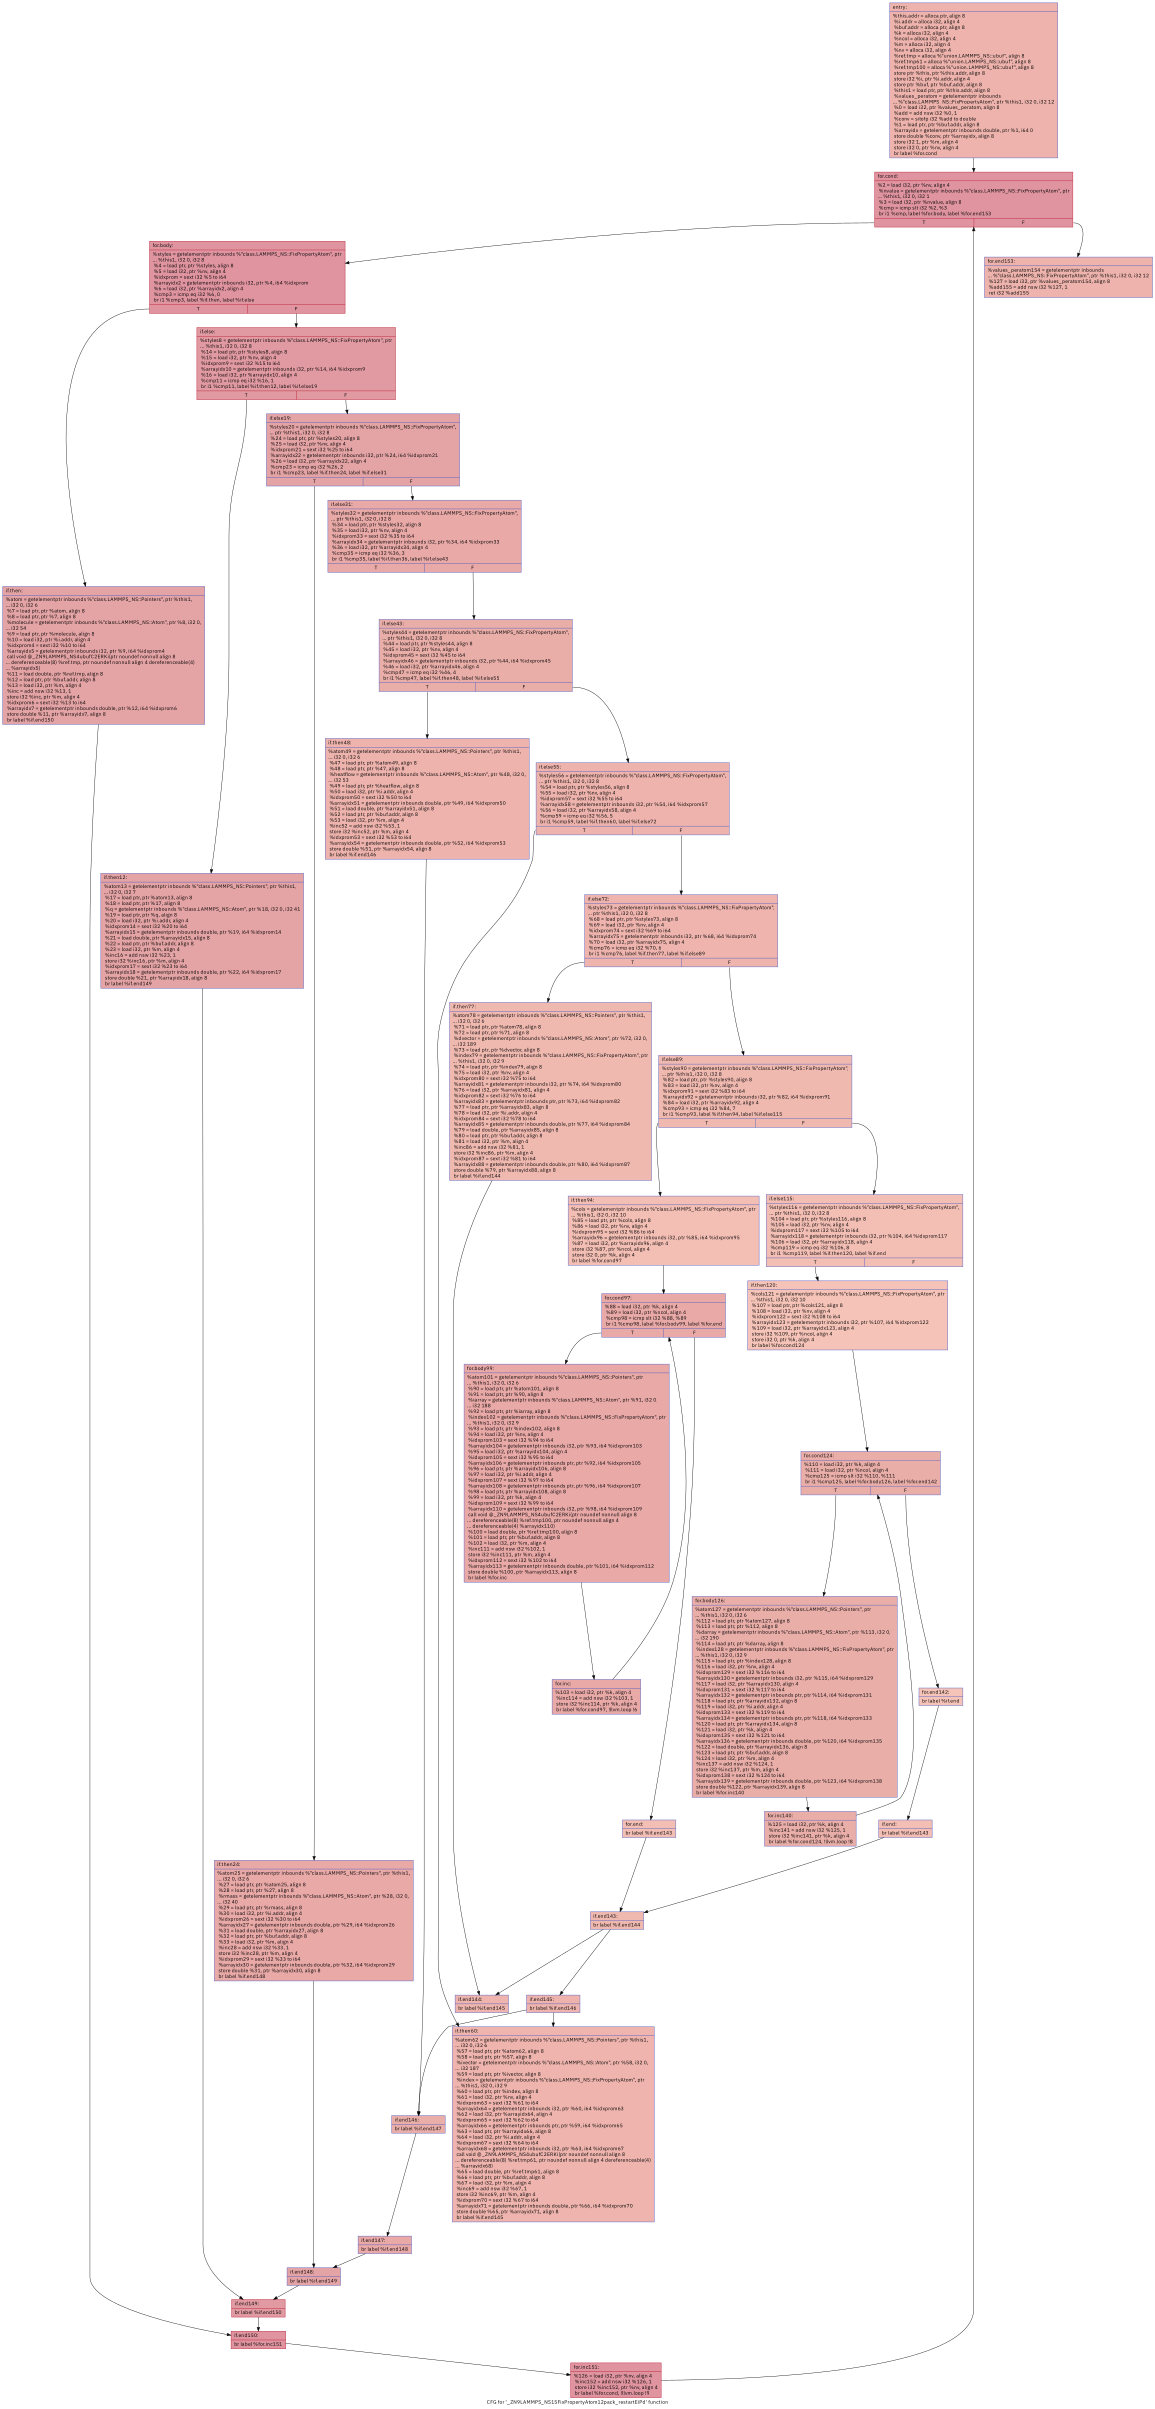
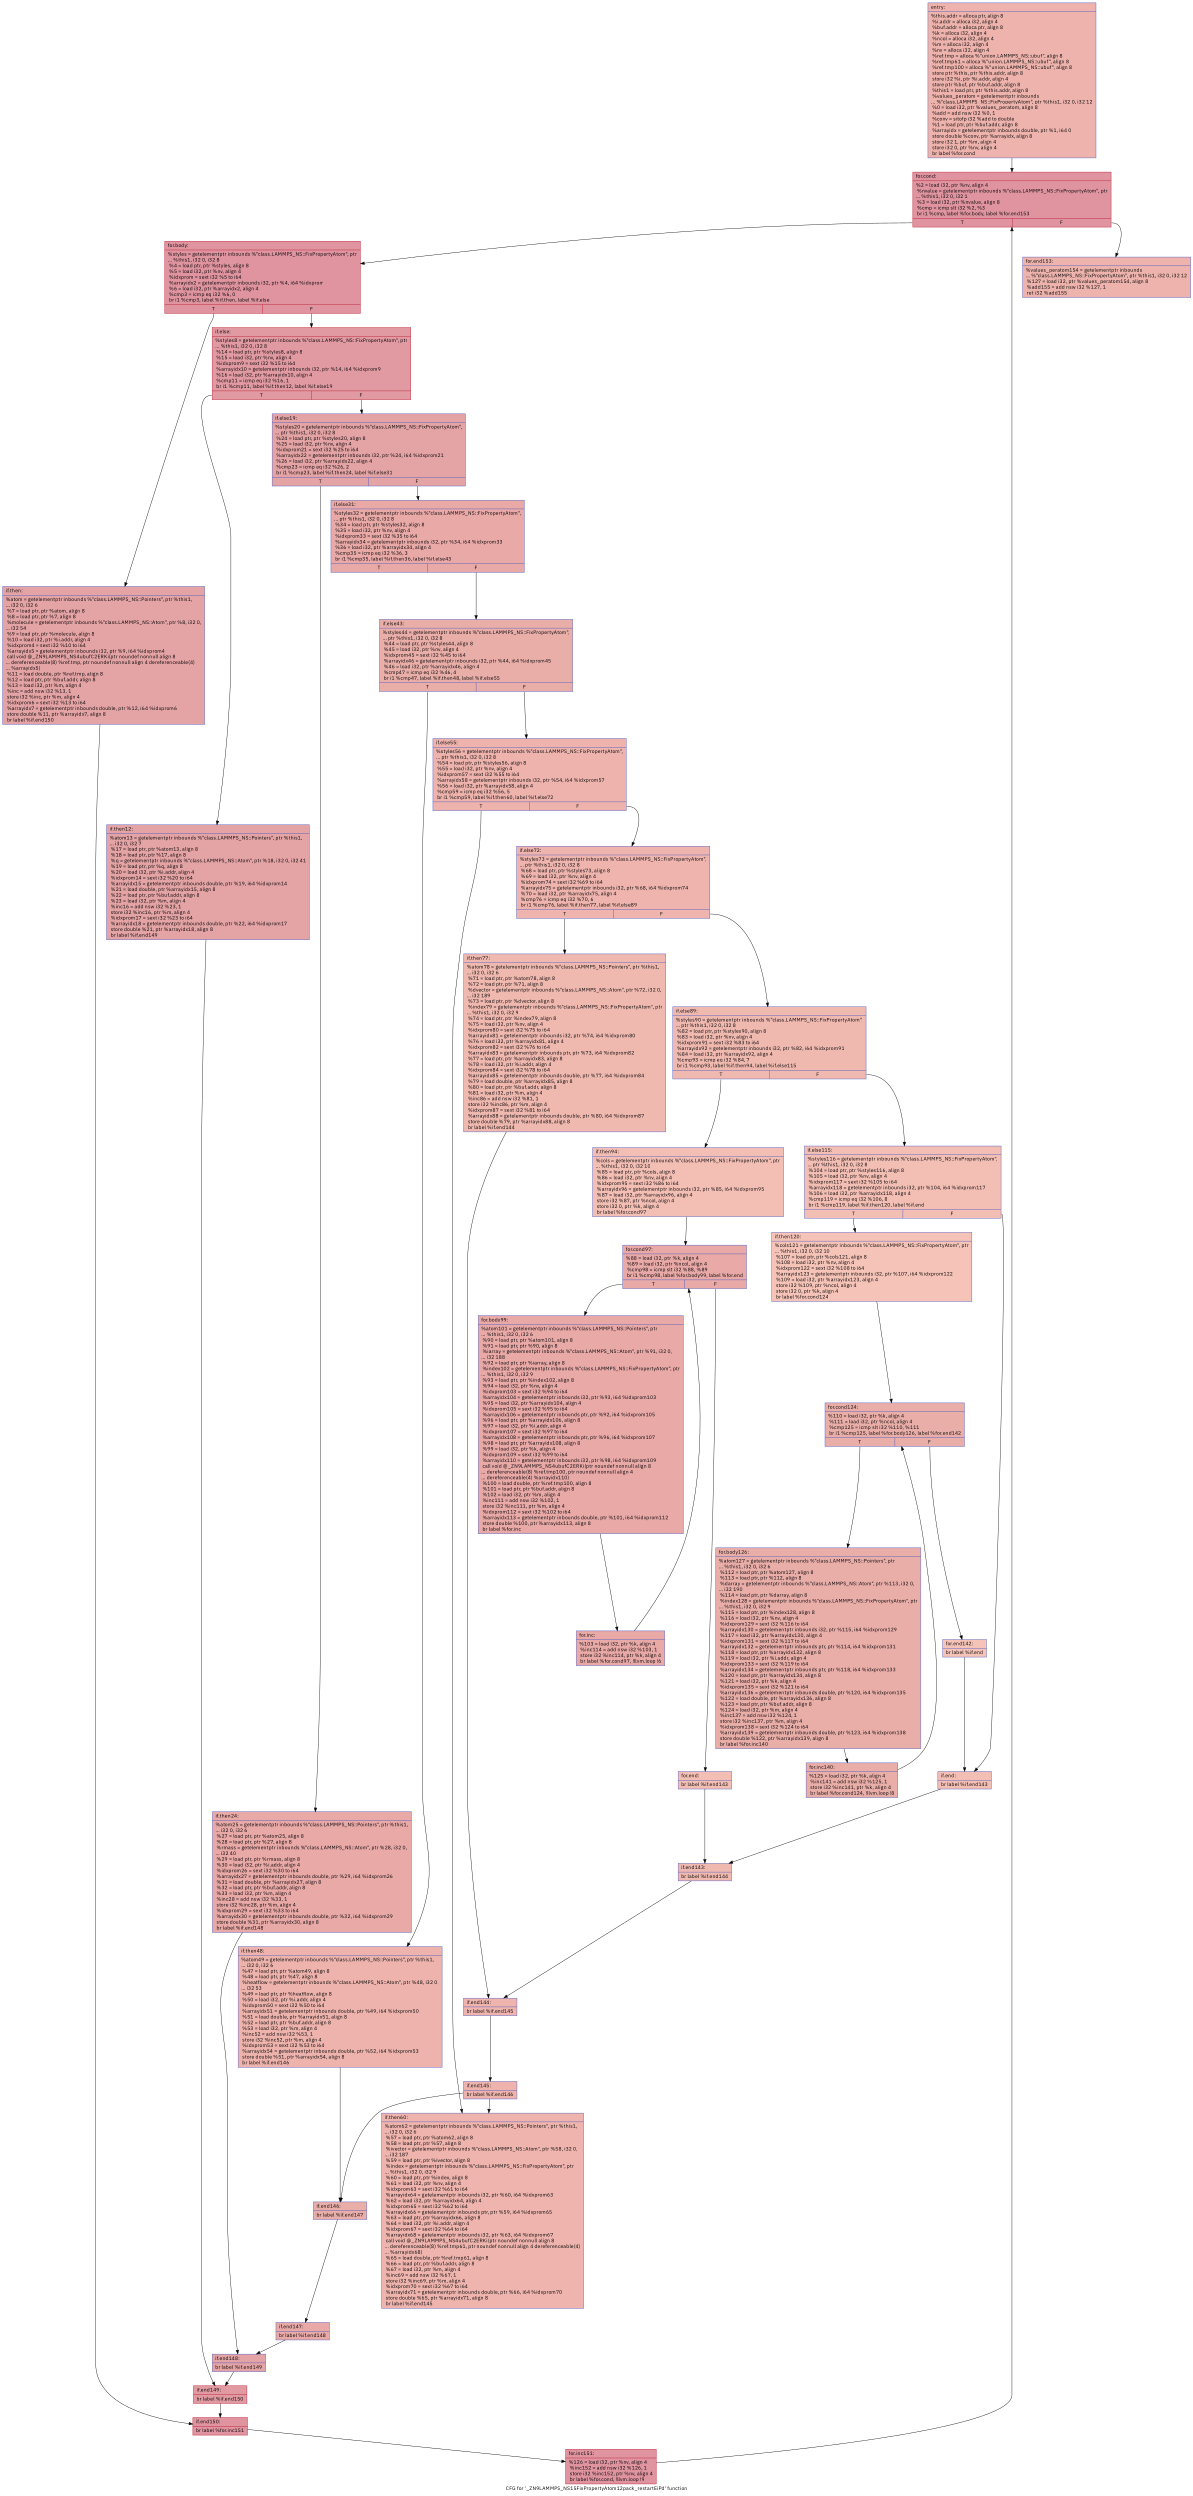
none -> (999, 1493)
(586, 1961) -> (490, 2047)
